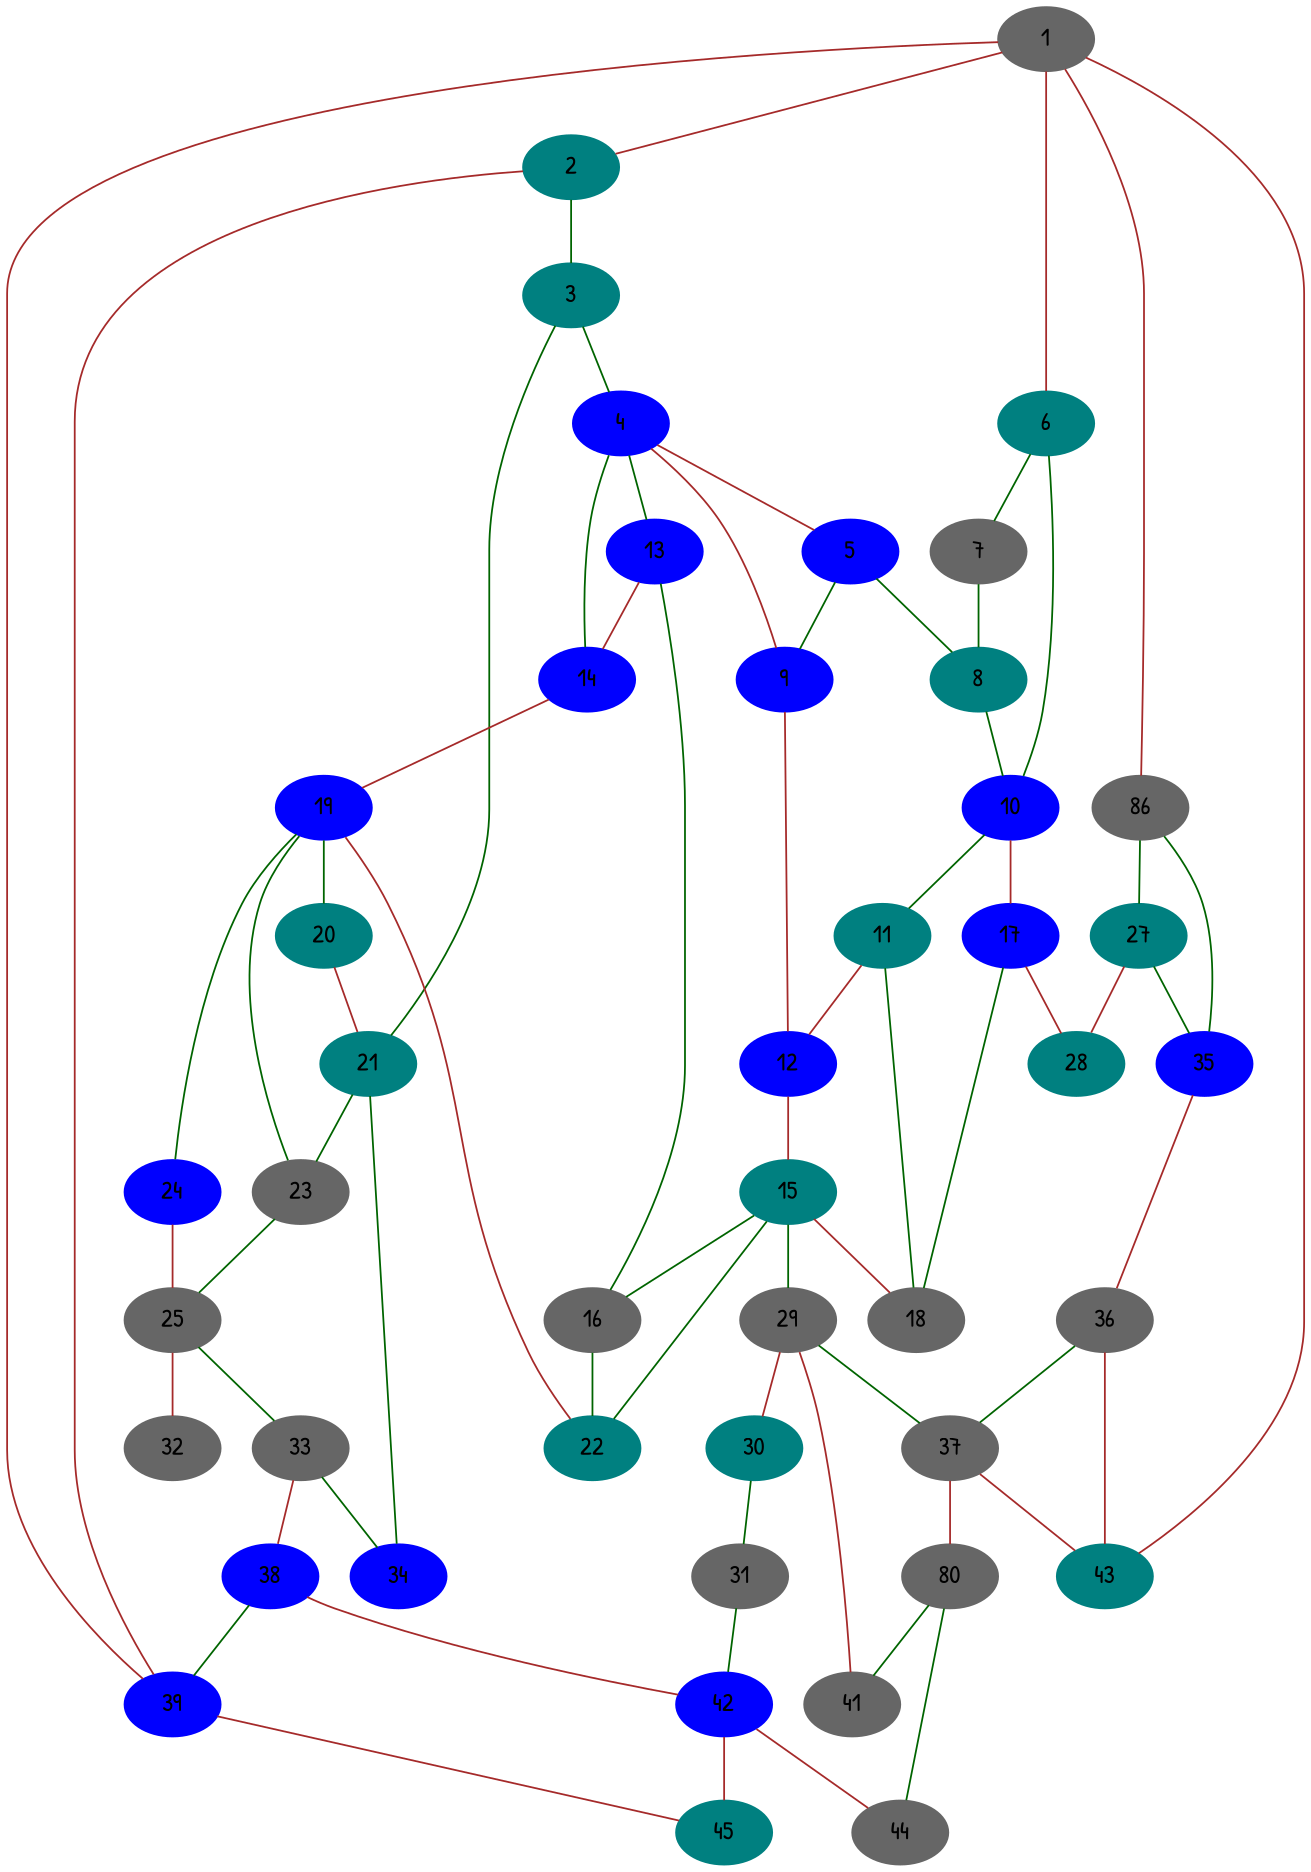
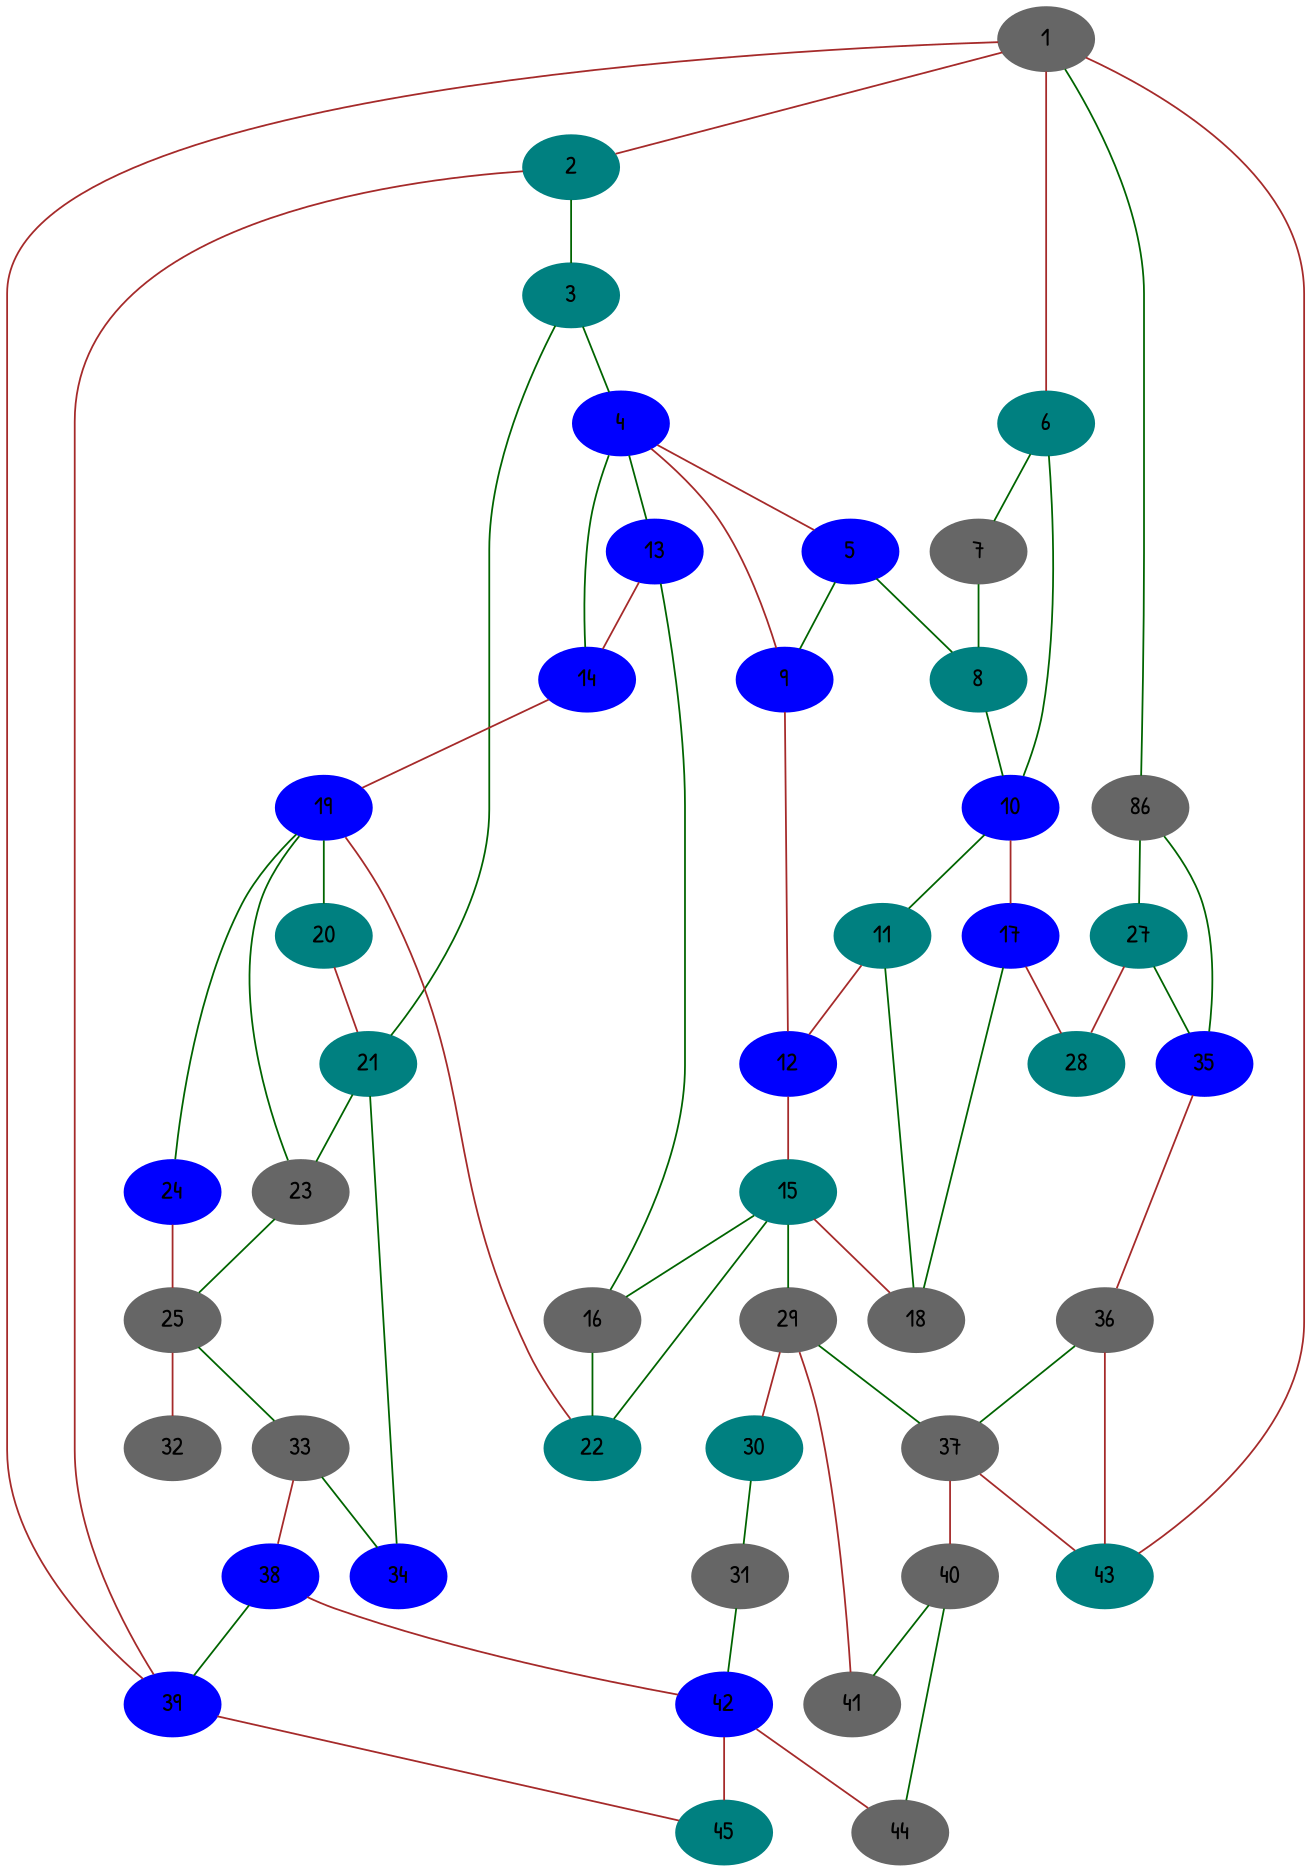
(1144, 414) -> (1144, 414)
(950, 1576) -> (950, 1576)
